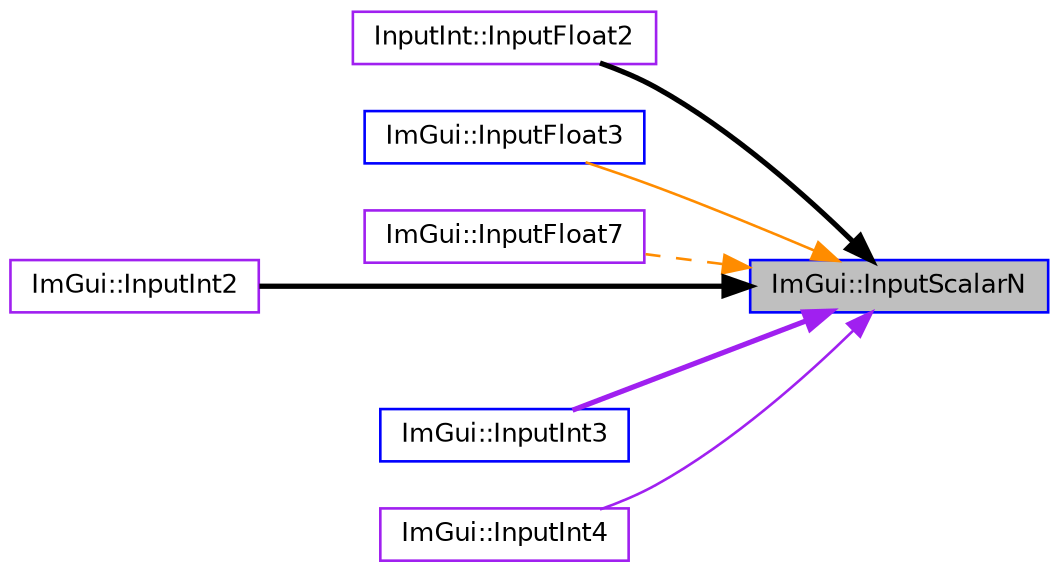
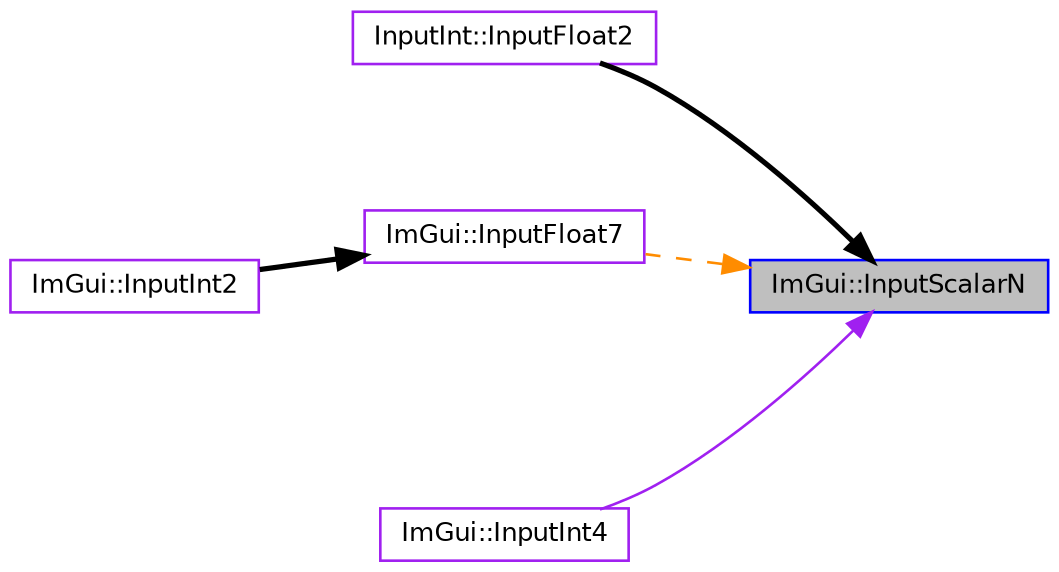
(504, 137) -> none
(491, 286) -> (299, 264)
(504, 435) -> none
